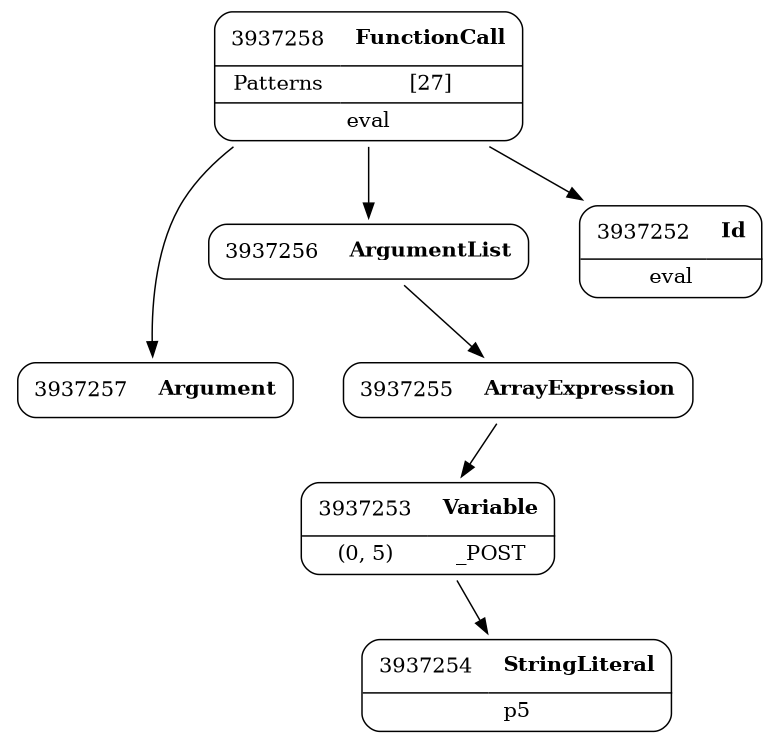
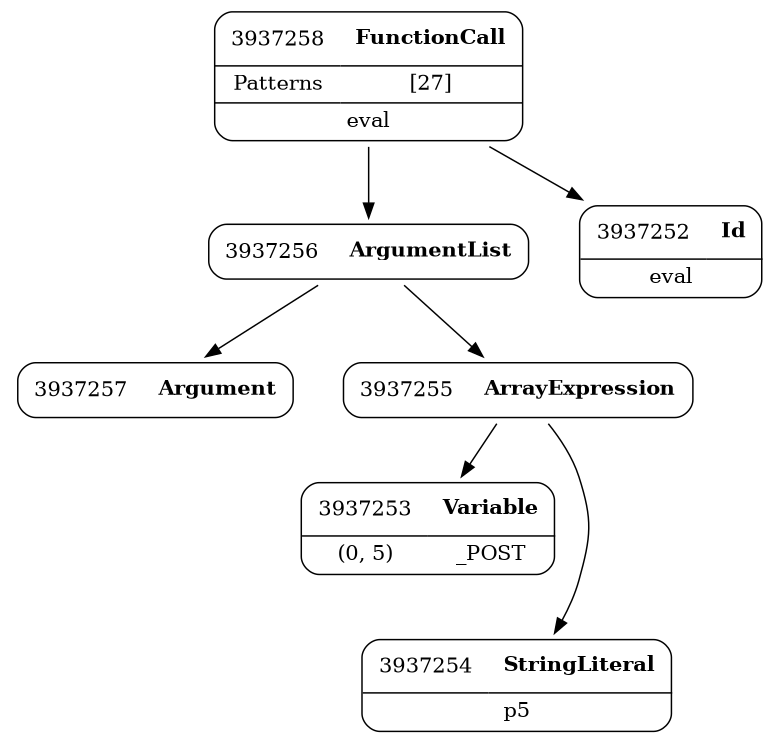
(168, 233) -> (268, 317)
(468, 600) -> (588, 520)
